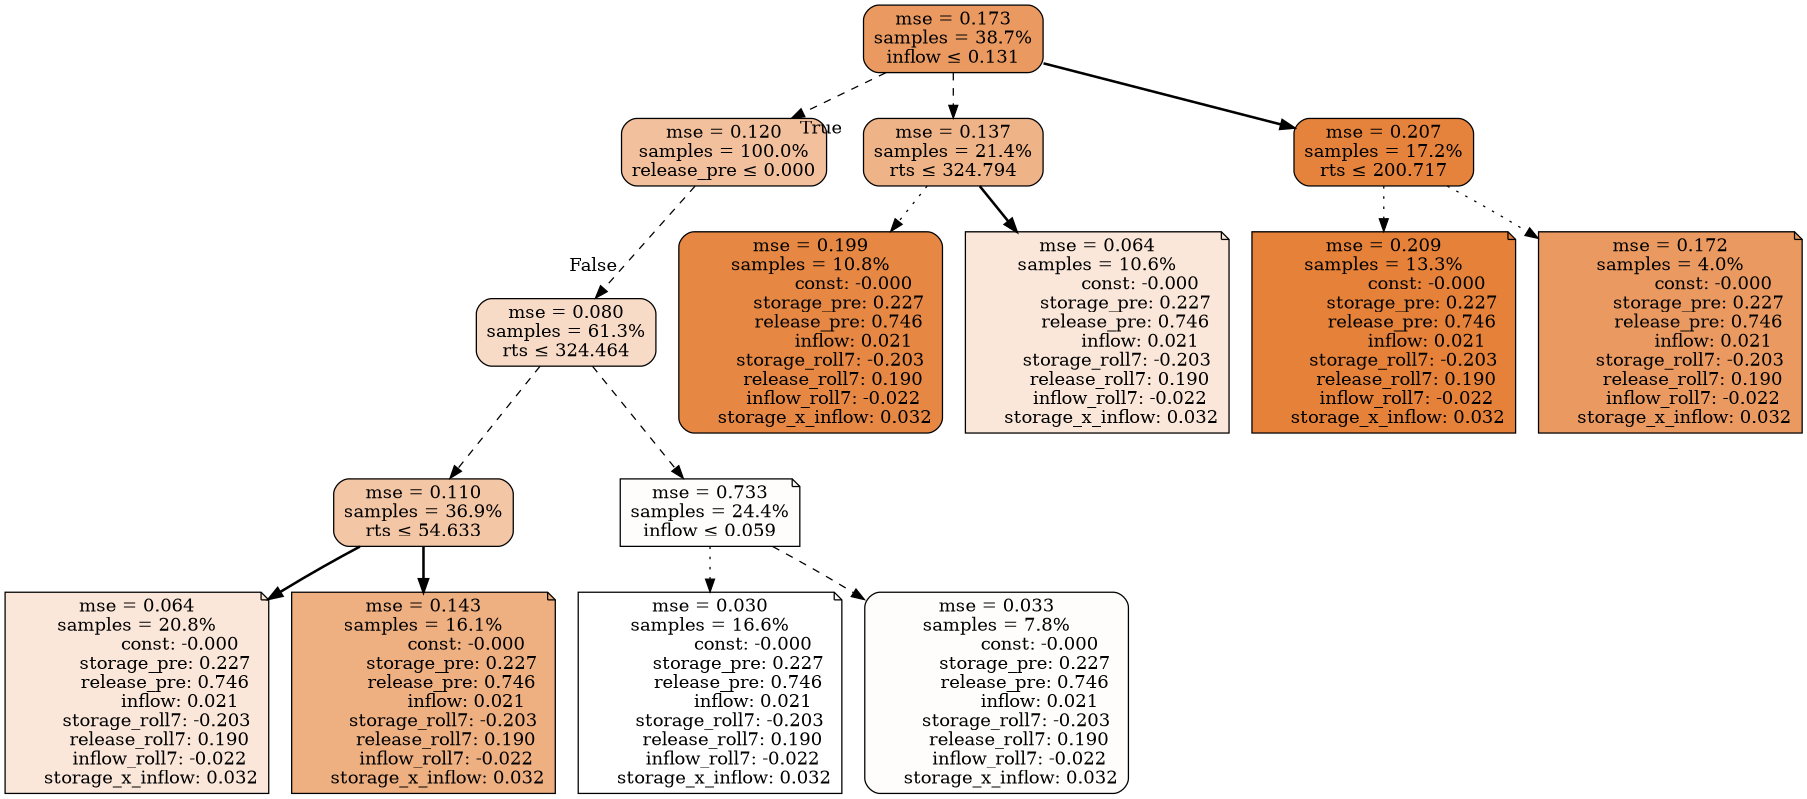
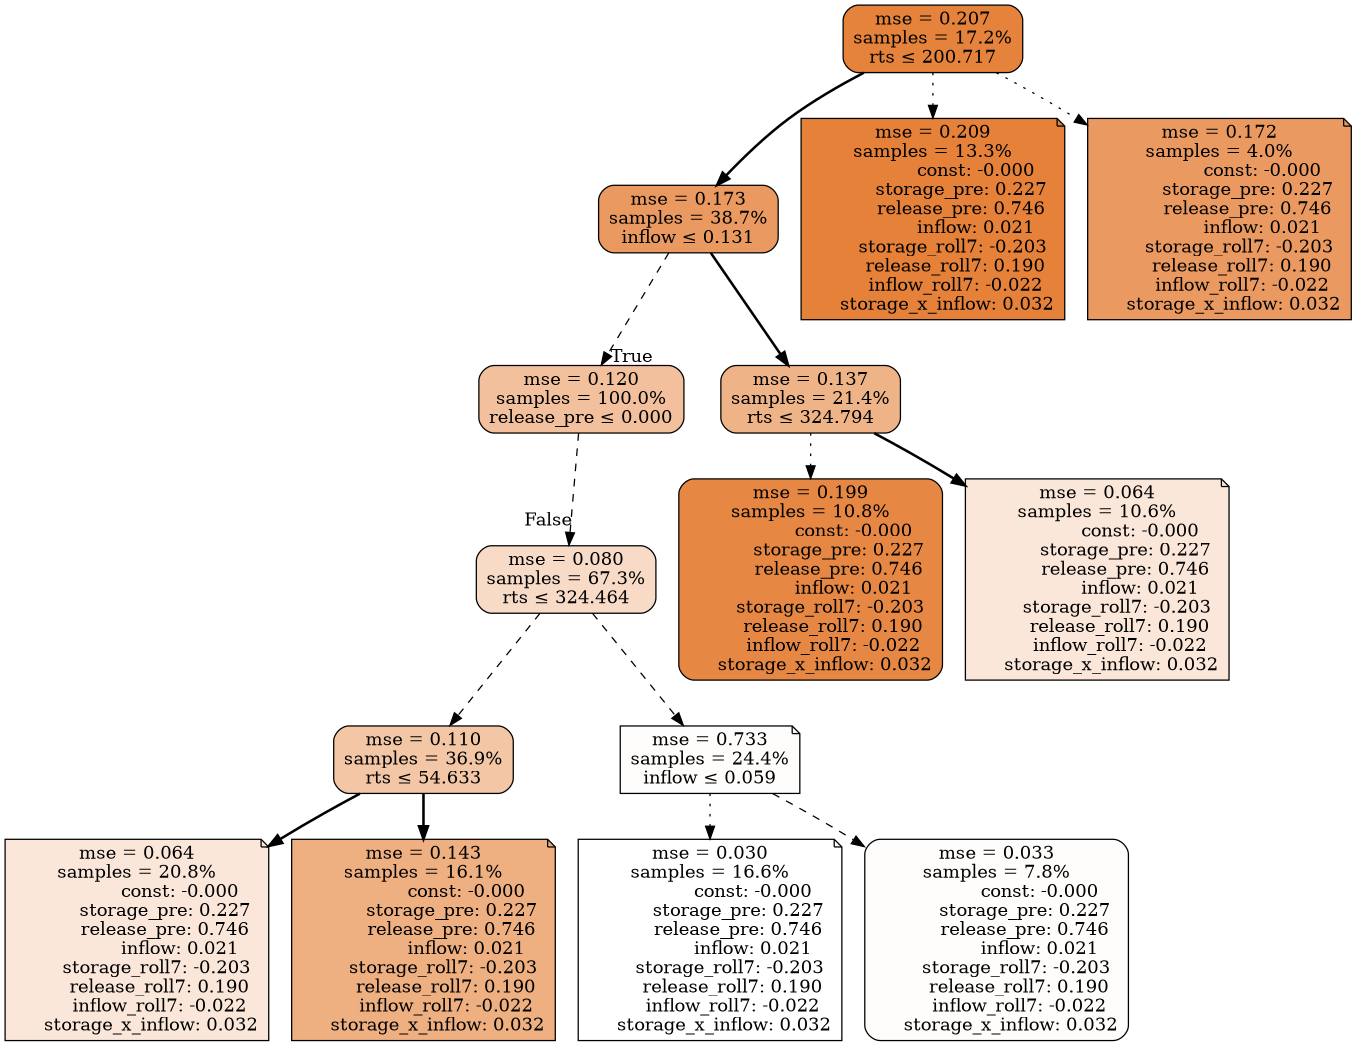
(953, 89) -> (746, 304)
(1162, 94) -> (790, 118)
(566, 332) -> (566, 579)
